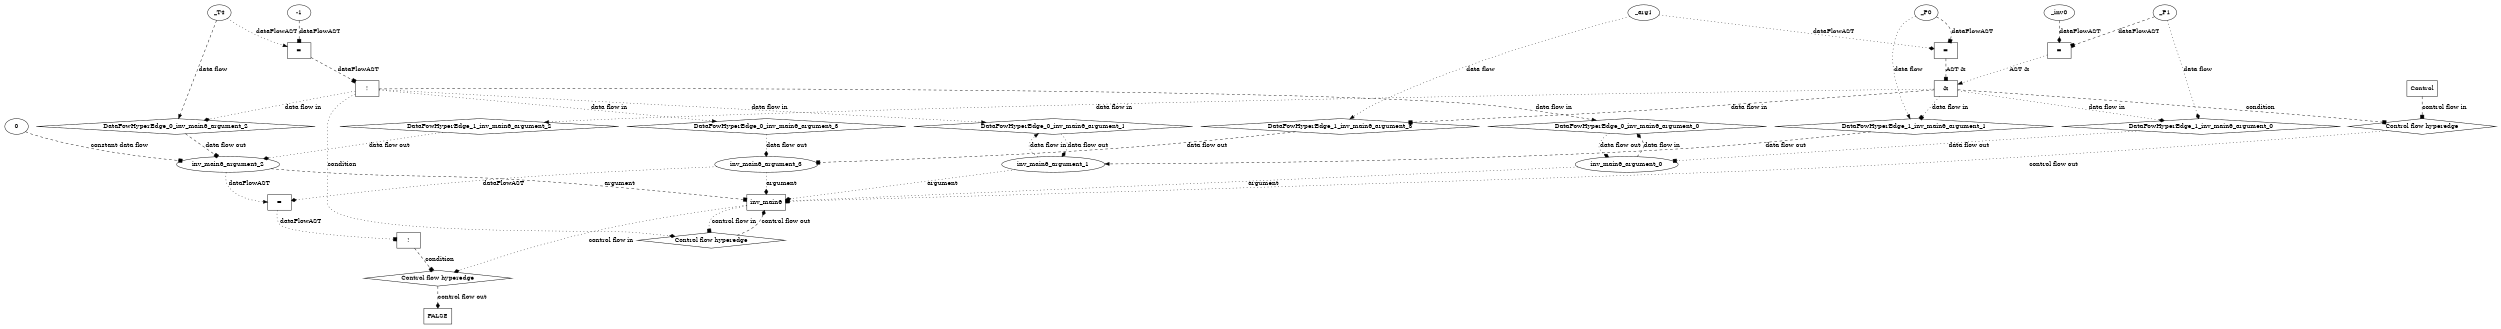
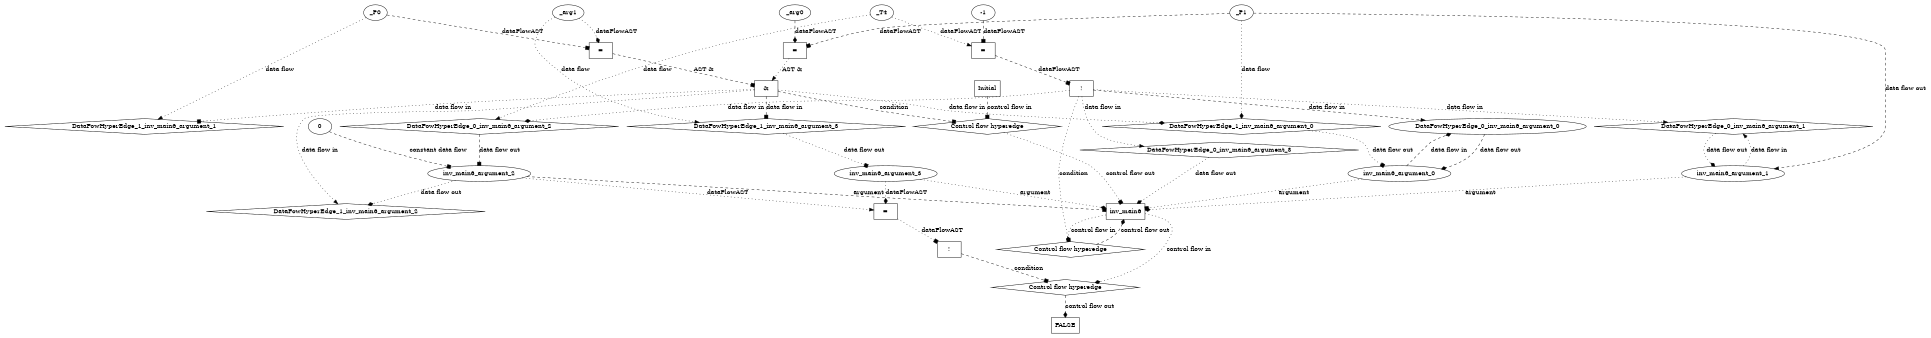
(2059, 13) -> (795, 13)
(198, 67) -> (682, 55)
(2422, 89) -> (987, 89)
(1627, 126) -> (1488, 126)
(766, 143) -> (1175, 179)
(1600, 143) -> (1470, 156)
(356, 145) -> (414, 192)
(1059, 152) -> (823, 149)
(1490, 157) -> (1669, 22)
